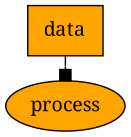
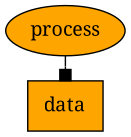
(65, 61) -> (65, 61)
